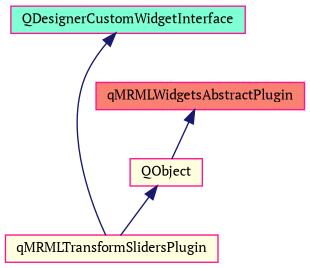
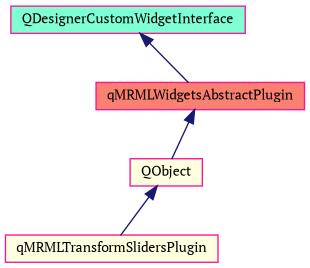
(78, 138) -> (169, 63)
